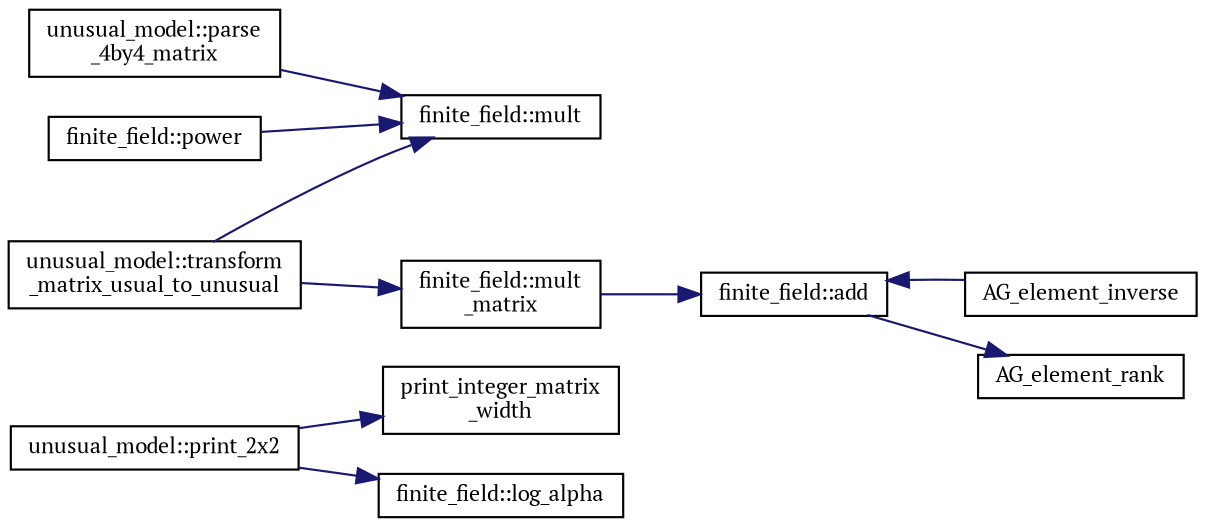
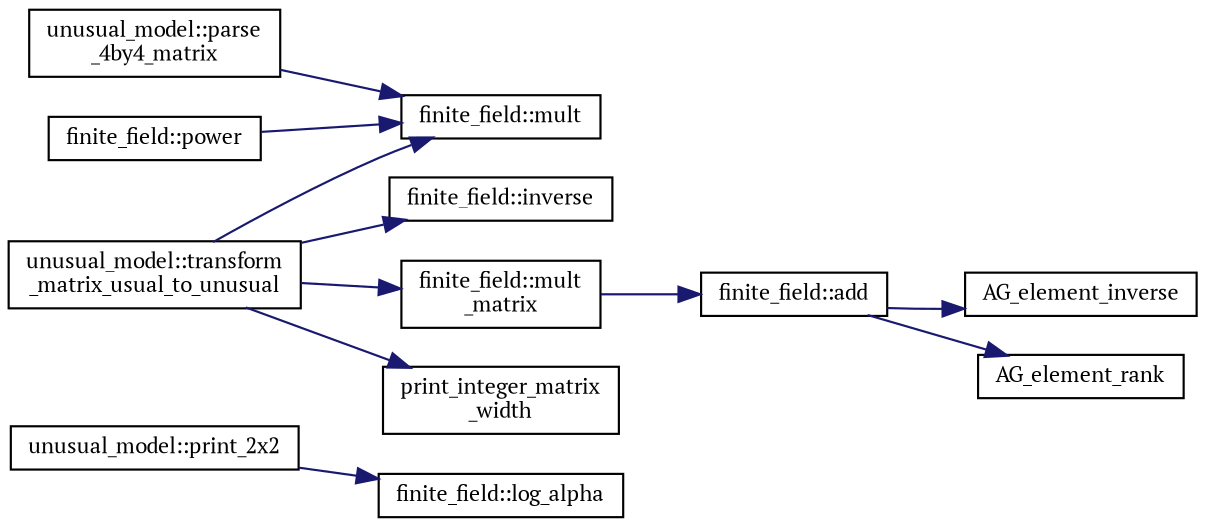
none -> (501, 199)
(937, 280) -> (915, 309)
(330, 424) -> (318, 334)
